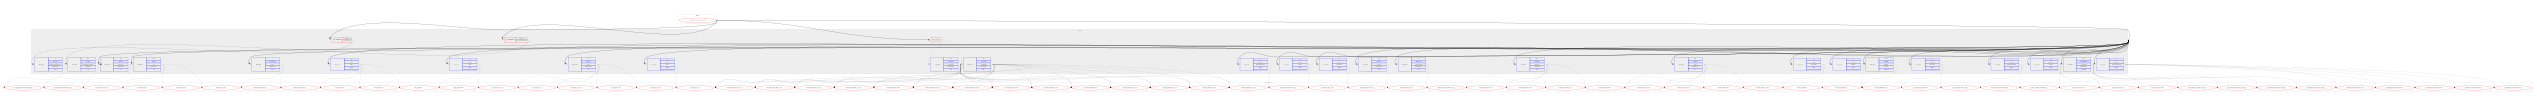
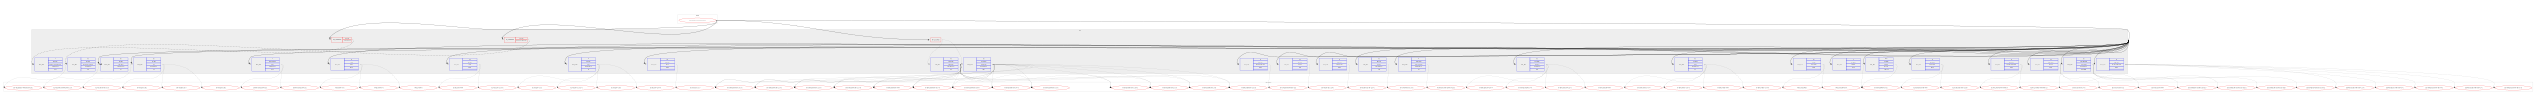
(1090, 88) -> none
